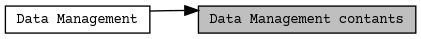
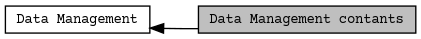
(167, 11) -> (181, 29)
